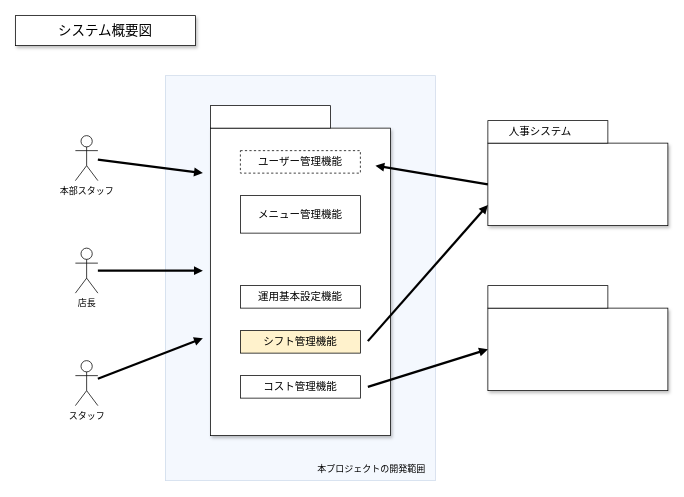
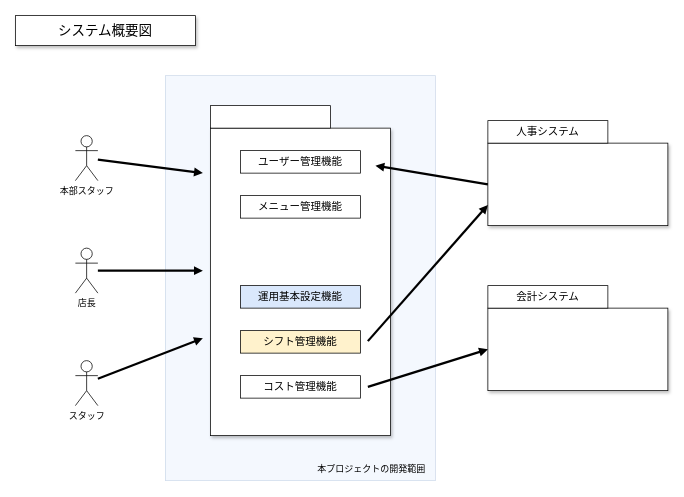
(540, 132) -> (548, 132)
(300, 162) -> (300, 162)
(300, 214) -> (300, 207)
(300, 297) -> (300, 297)
none -> (548, 297)
